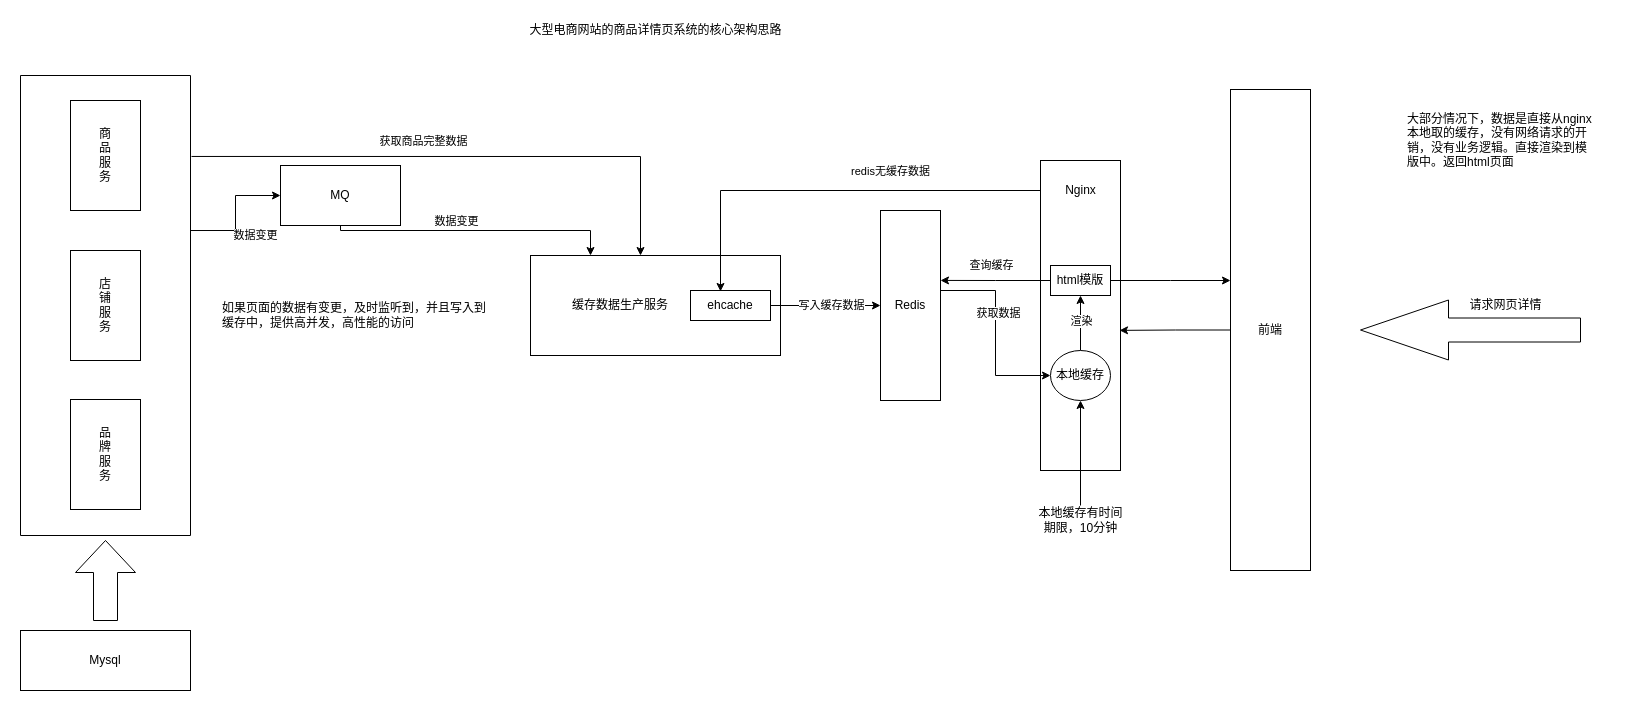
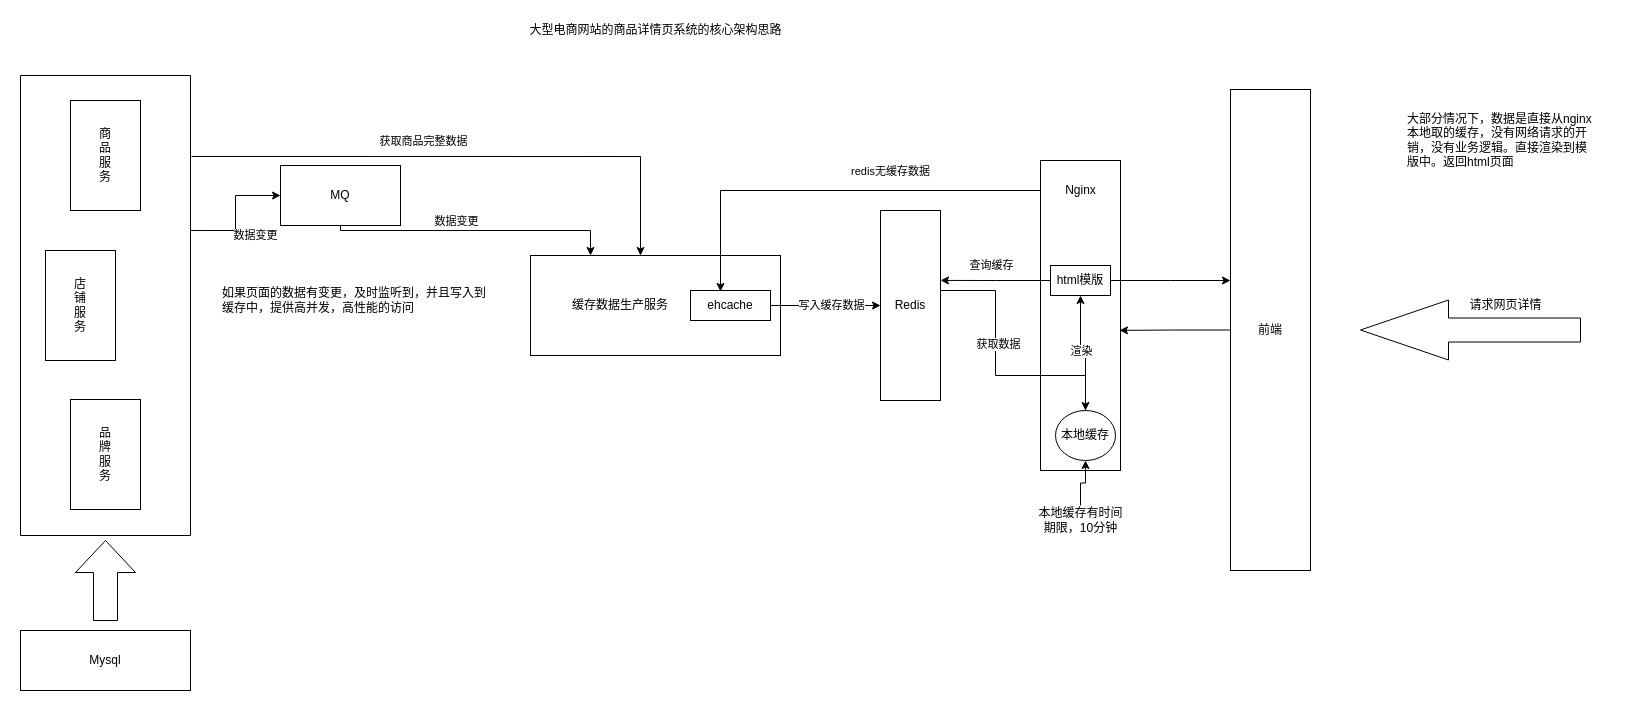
(106, 306) -> (81, 306)
(361, 316) -> (361, 301)
(1081, 376) -> (1086, 436)
